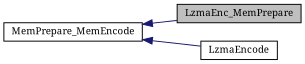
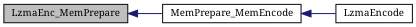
(165, 22) -> (150, 14)
